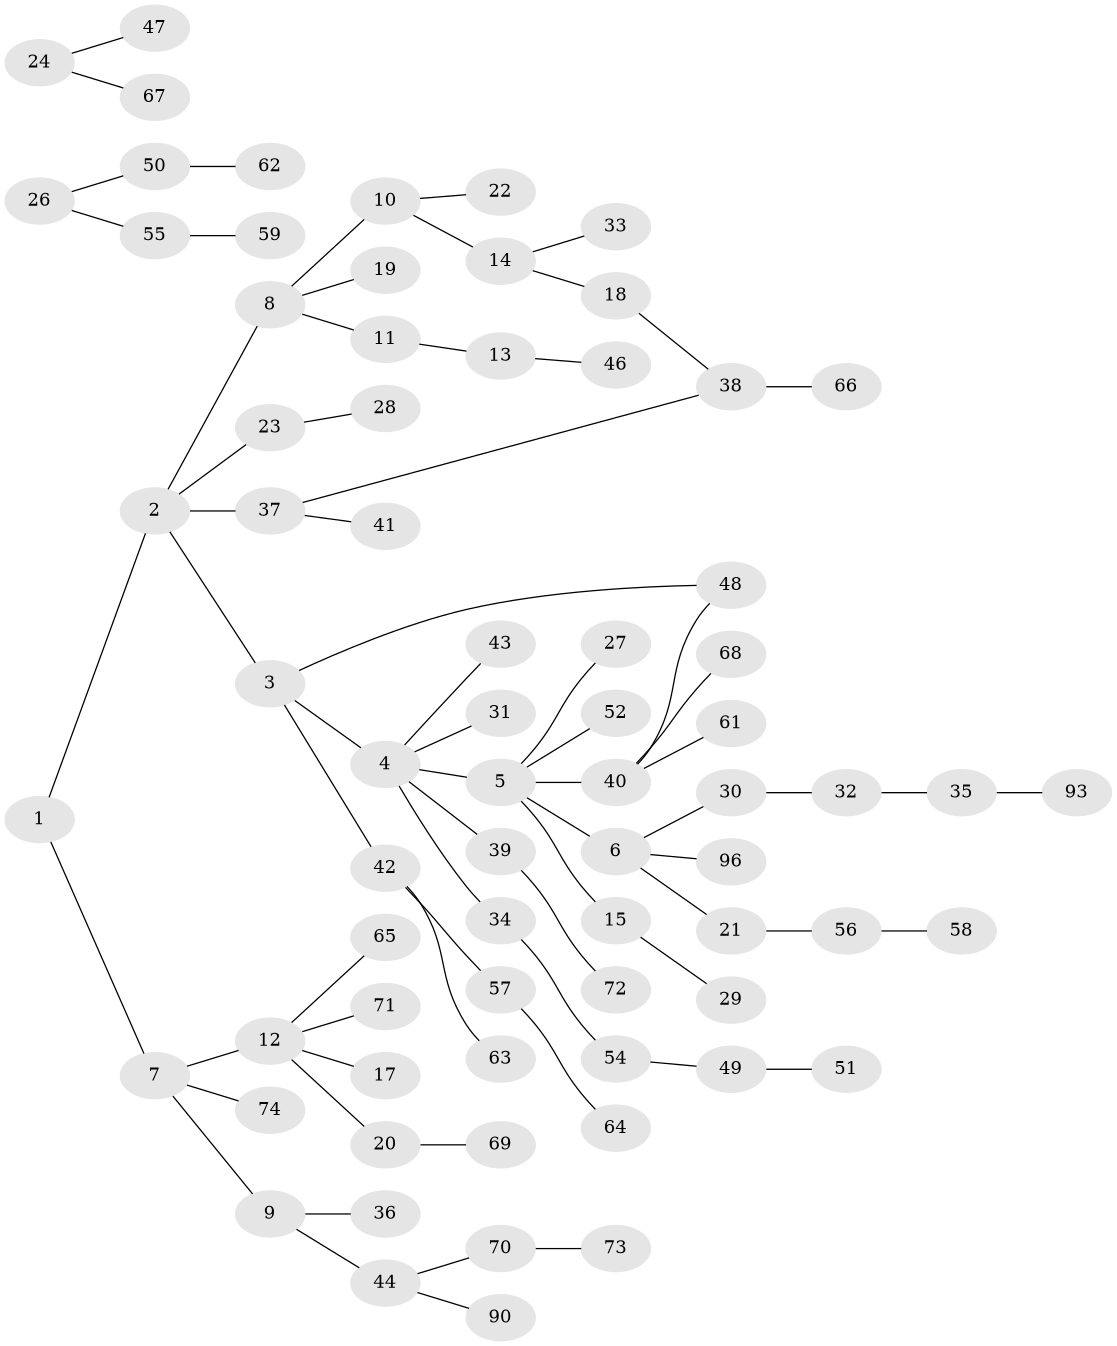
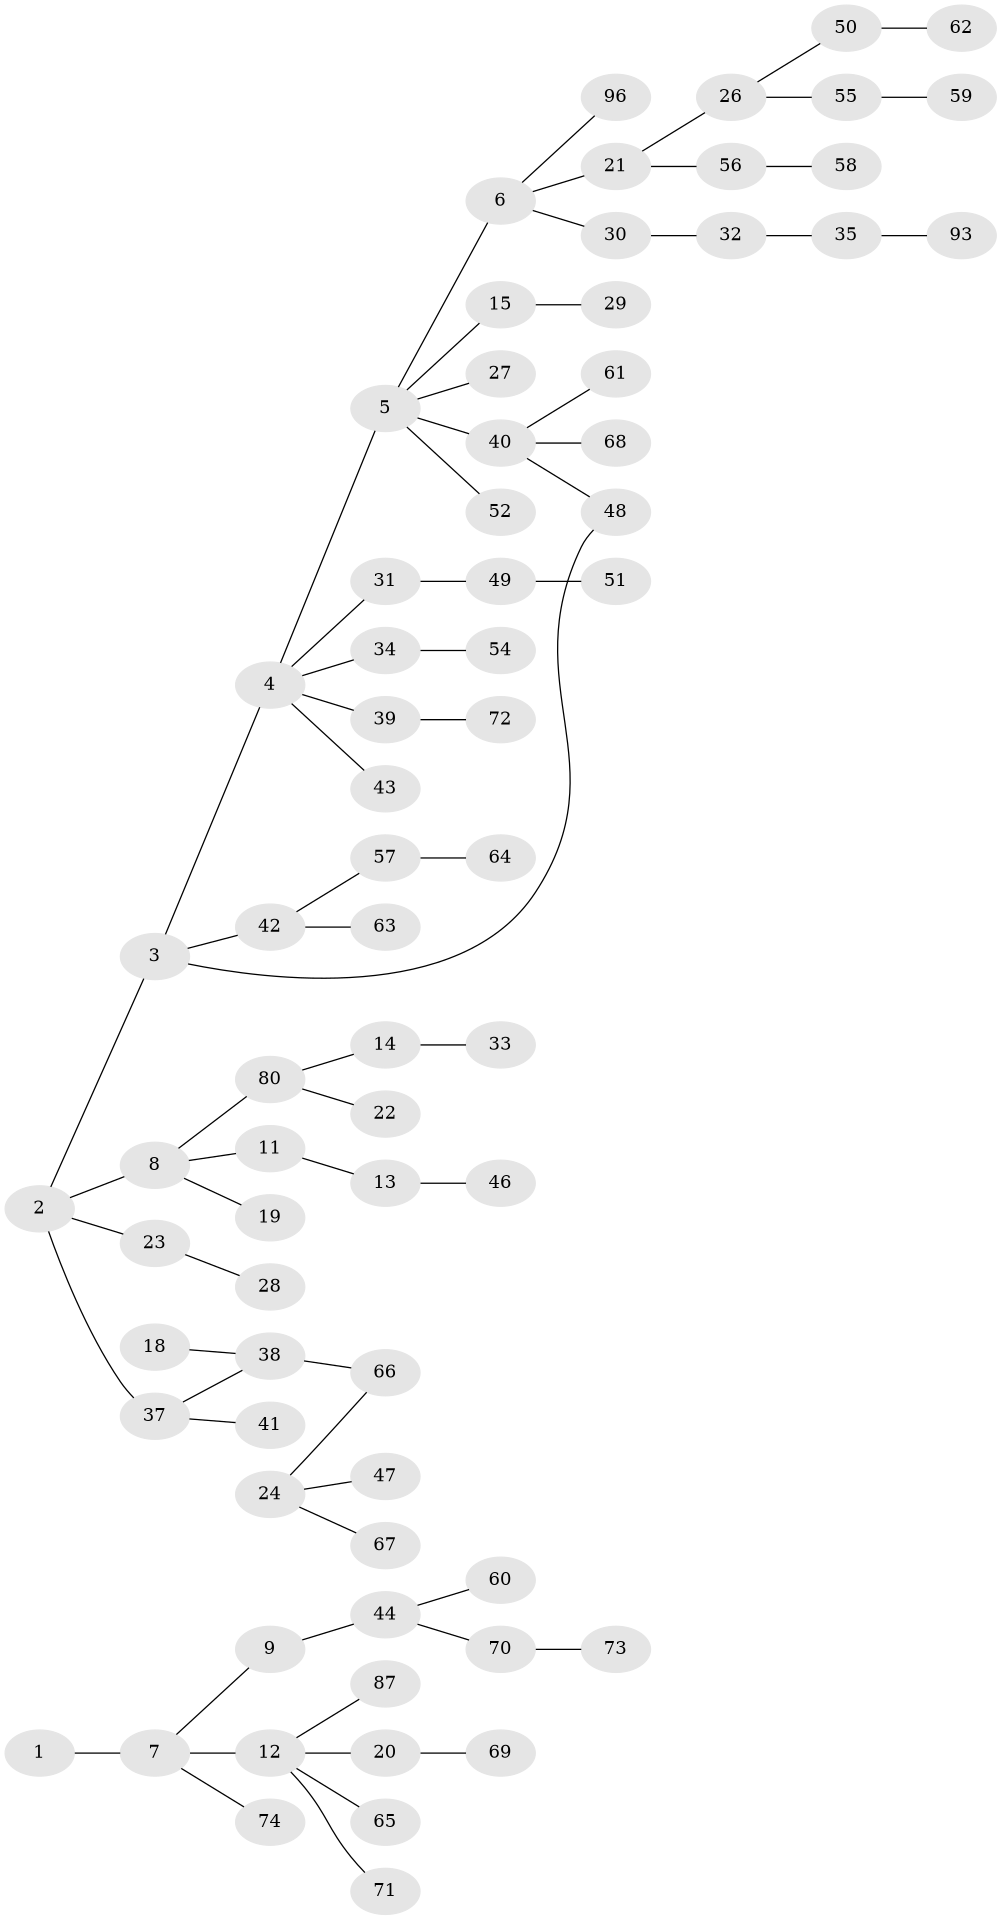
none -> (674, 132)
(385, 201) -> (270, 1080)
(559, 279) -> none
(97, 665) -> none
(673, 1064) -> (443, 581)
(385, 1076) -> (385, 1684)
(385, 1214) -> none
(501, 1318) -> (501, 1580)
none -> (329, 1434)
